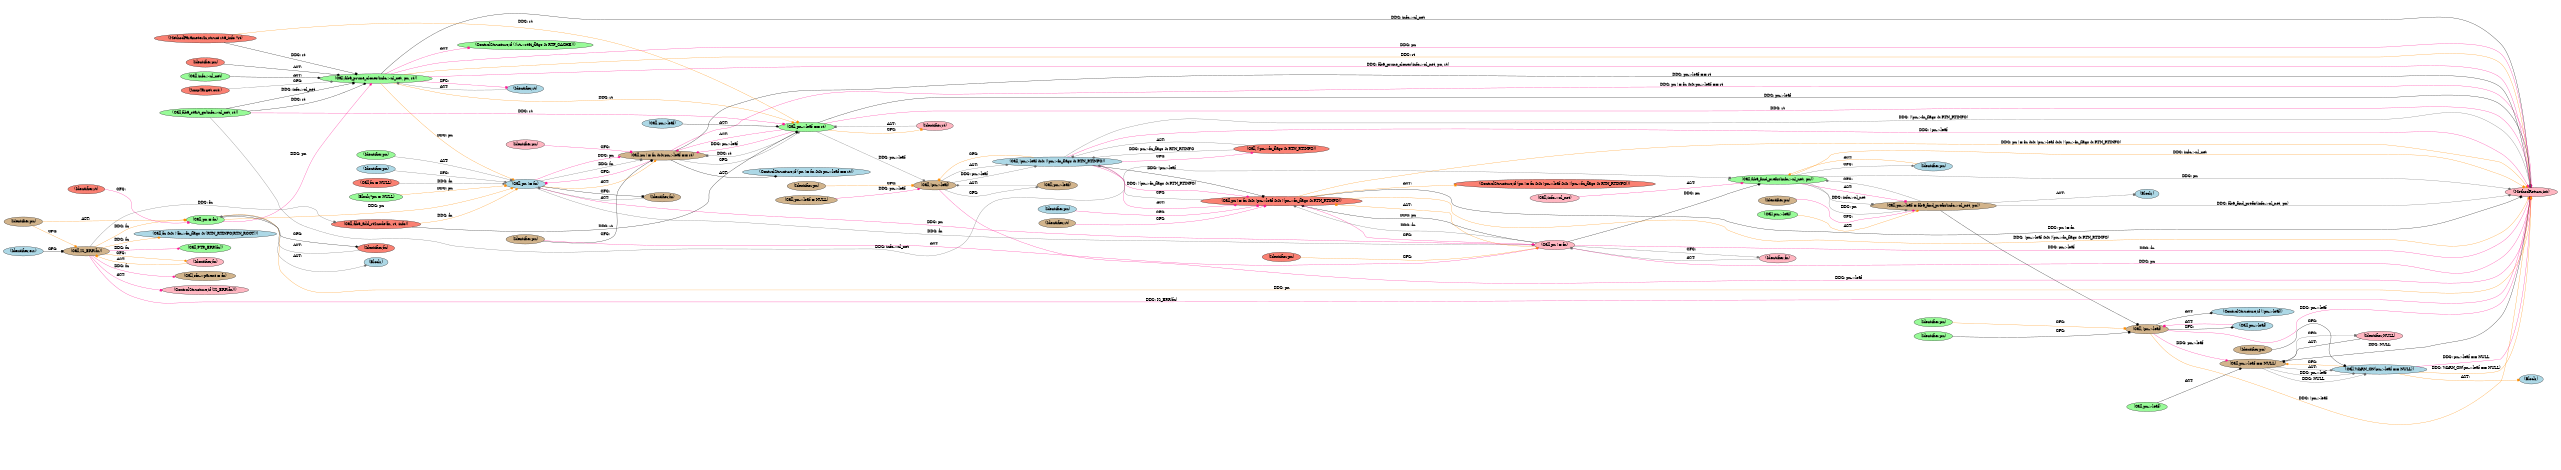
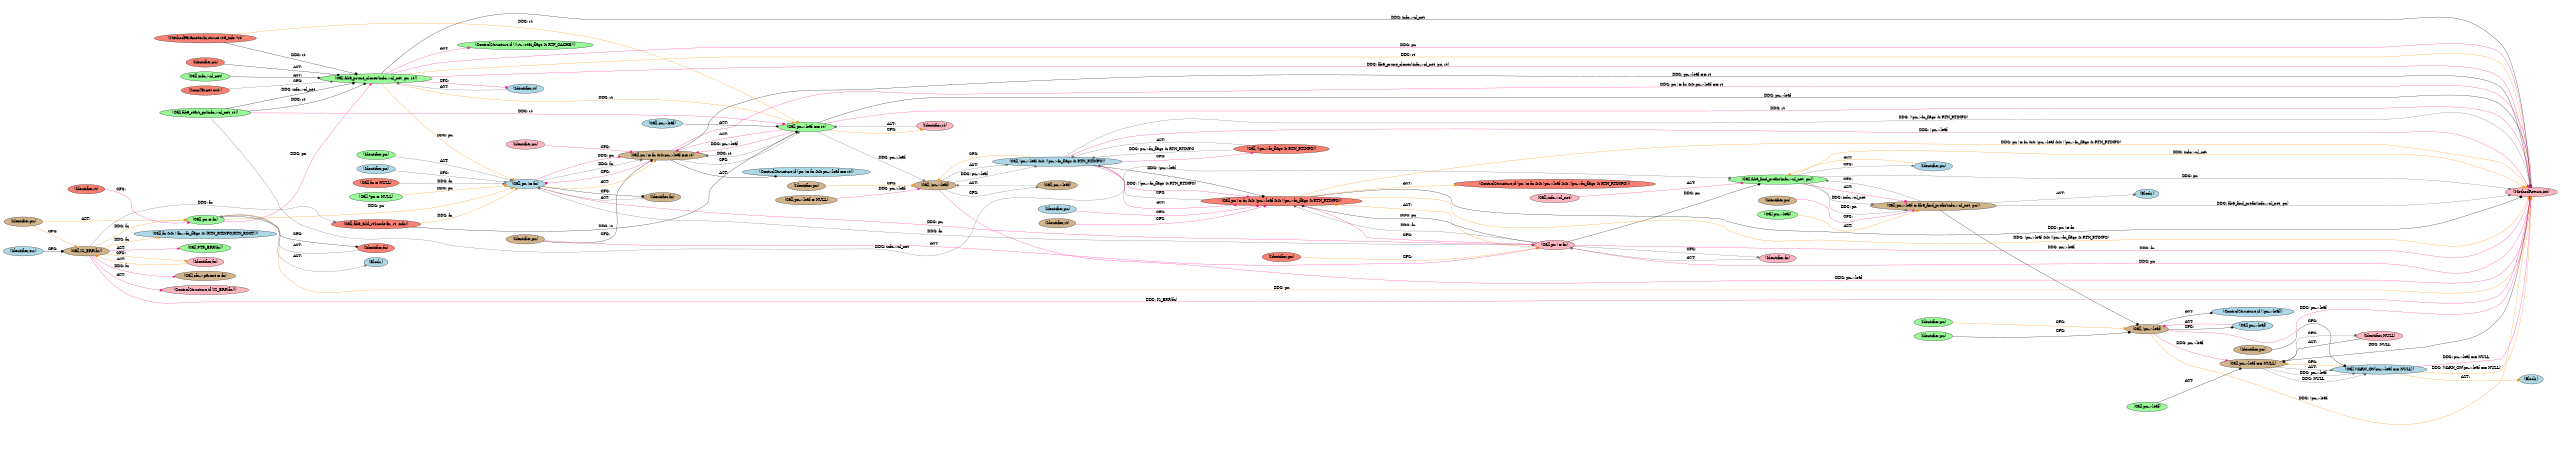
(376, 197) -> (376, 197)
(122, 248) -> (122, 248)
